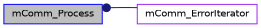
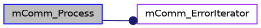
(124, 8) -> (116, 21)
